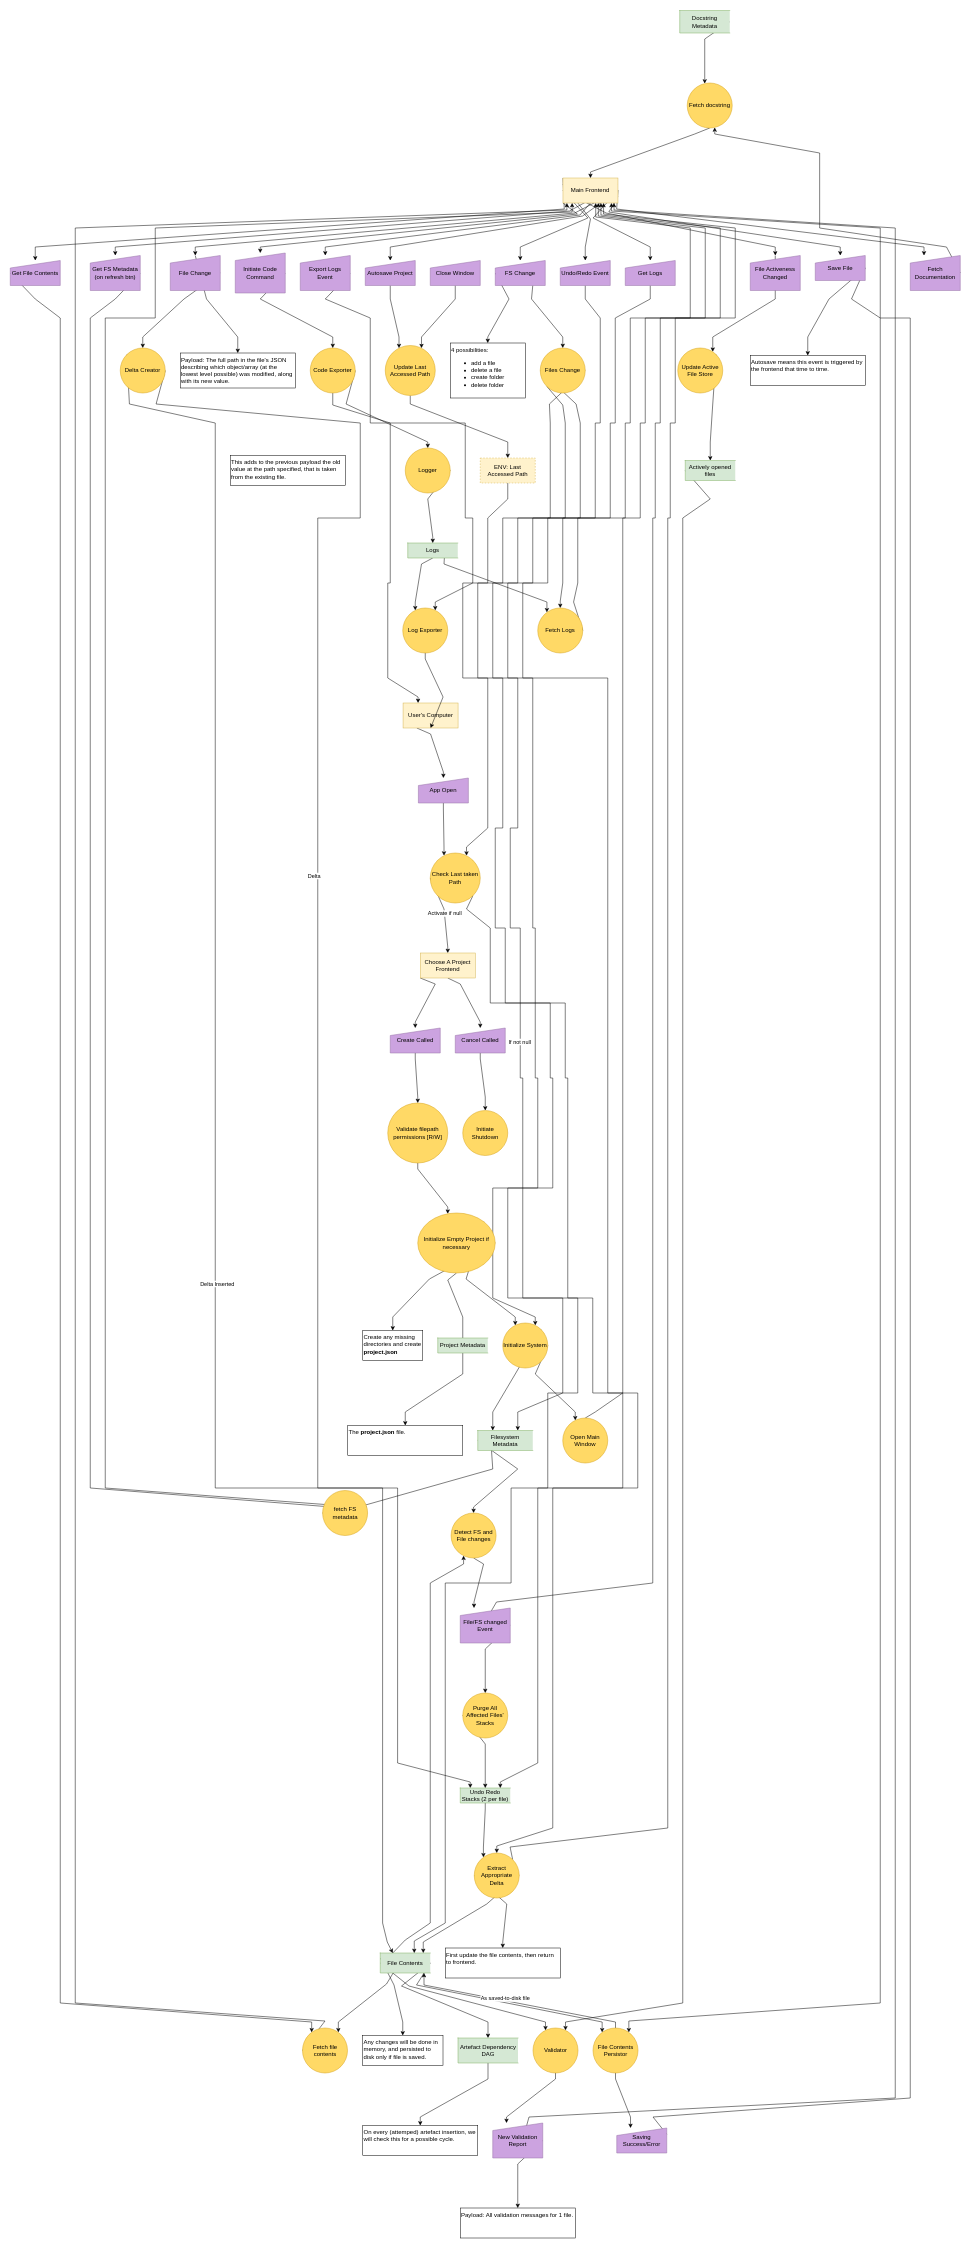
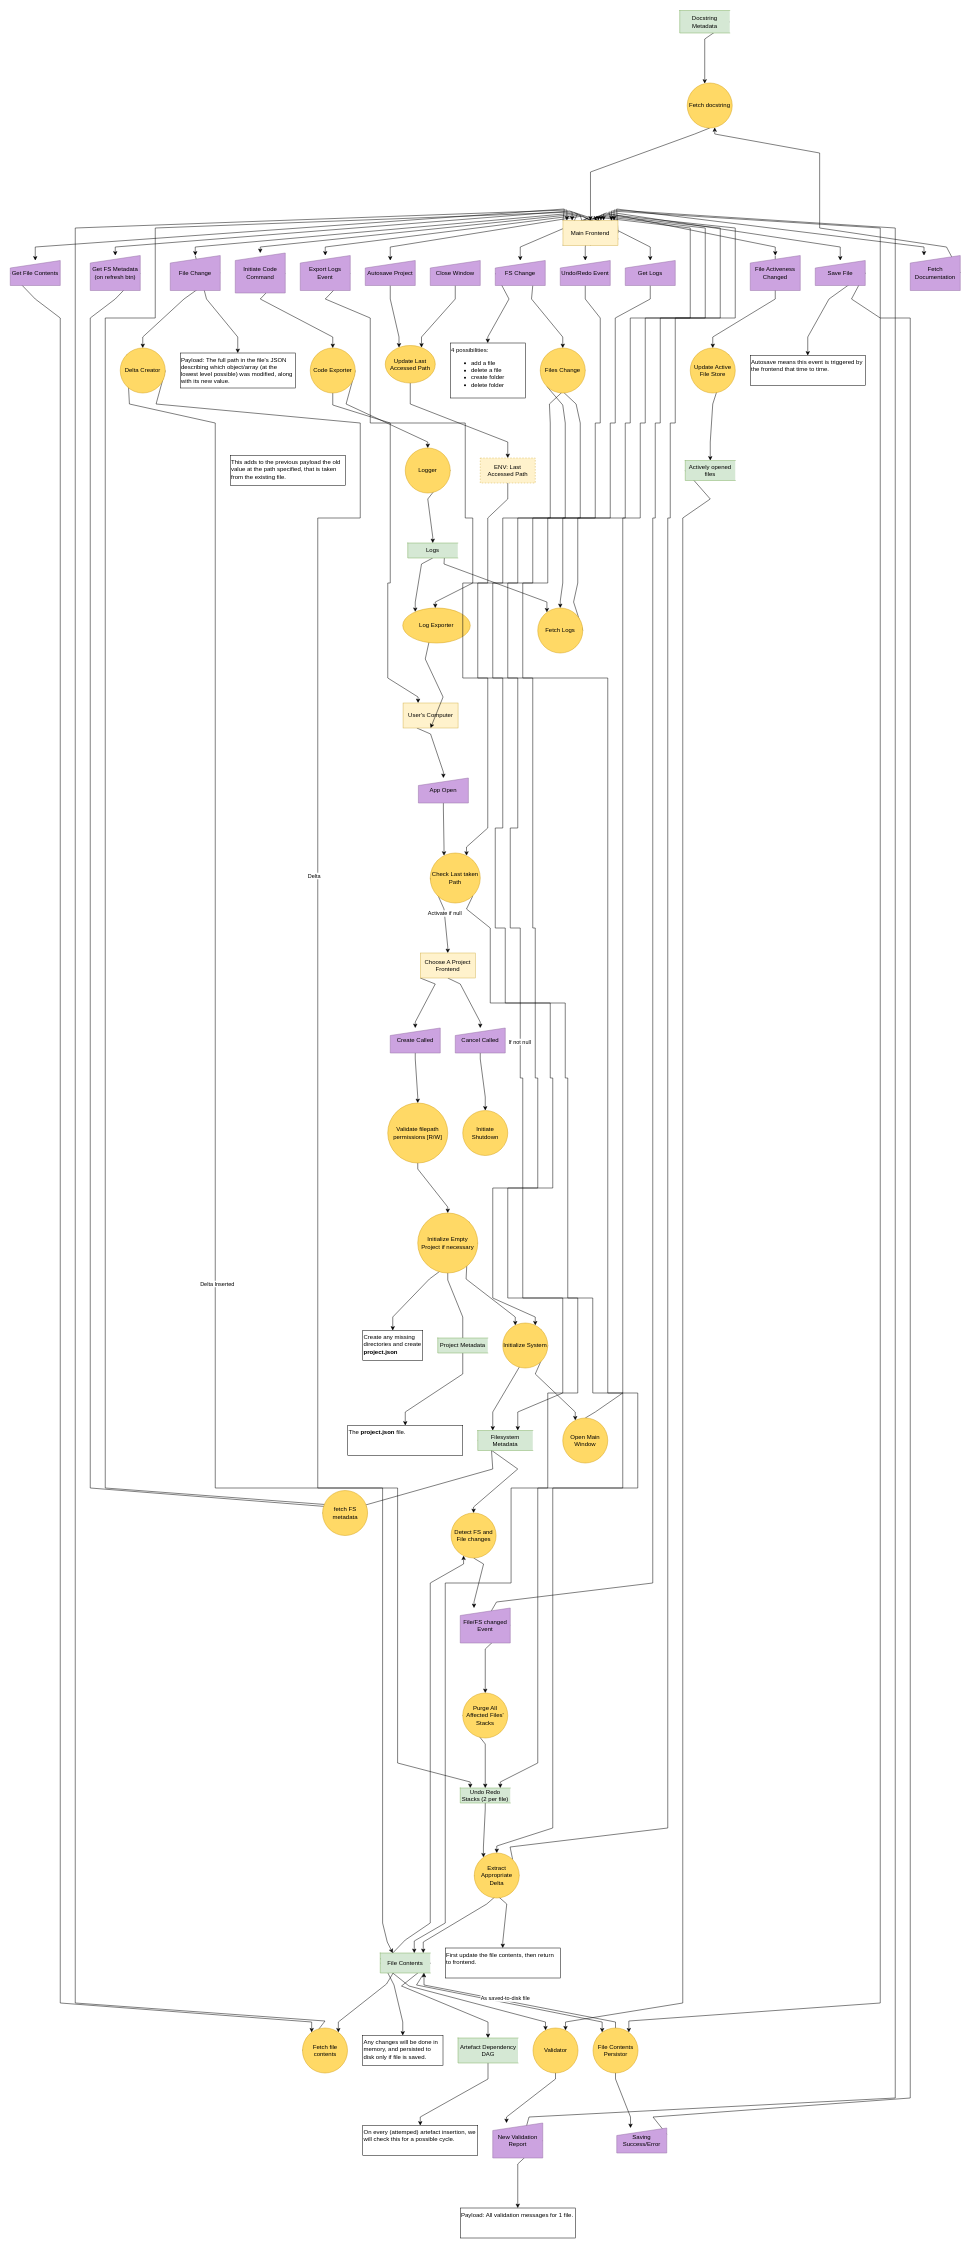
(590, 190) -> (590, 233)
(840, 268) -> (840, 273)
(410, 370) -> (410, 364)
(700, 370) -> (713, 370)
(425, 630) -> (437, 625)
(457, 1243) -> (448, 1243)
